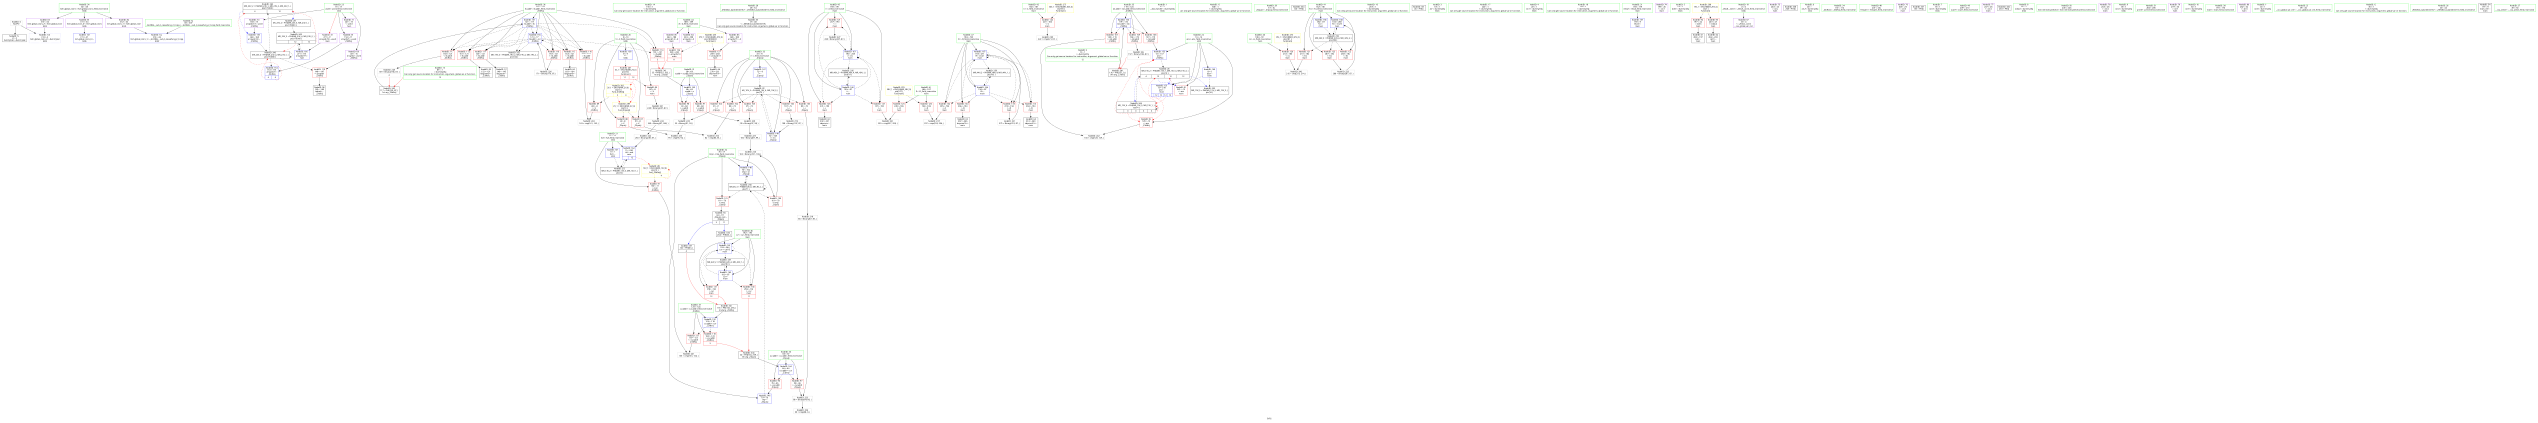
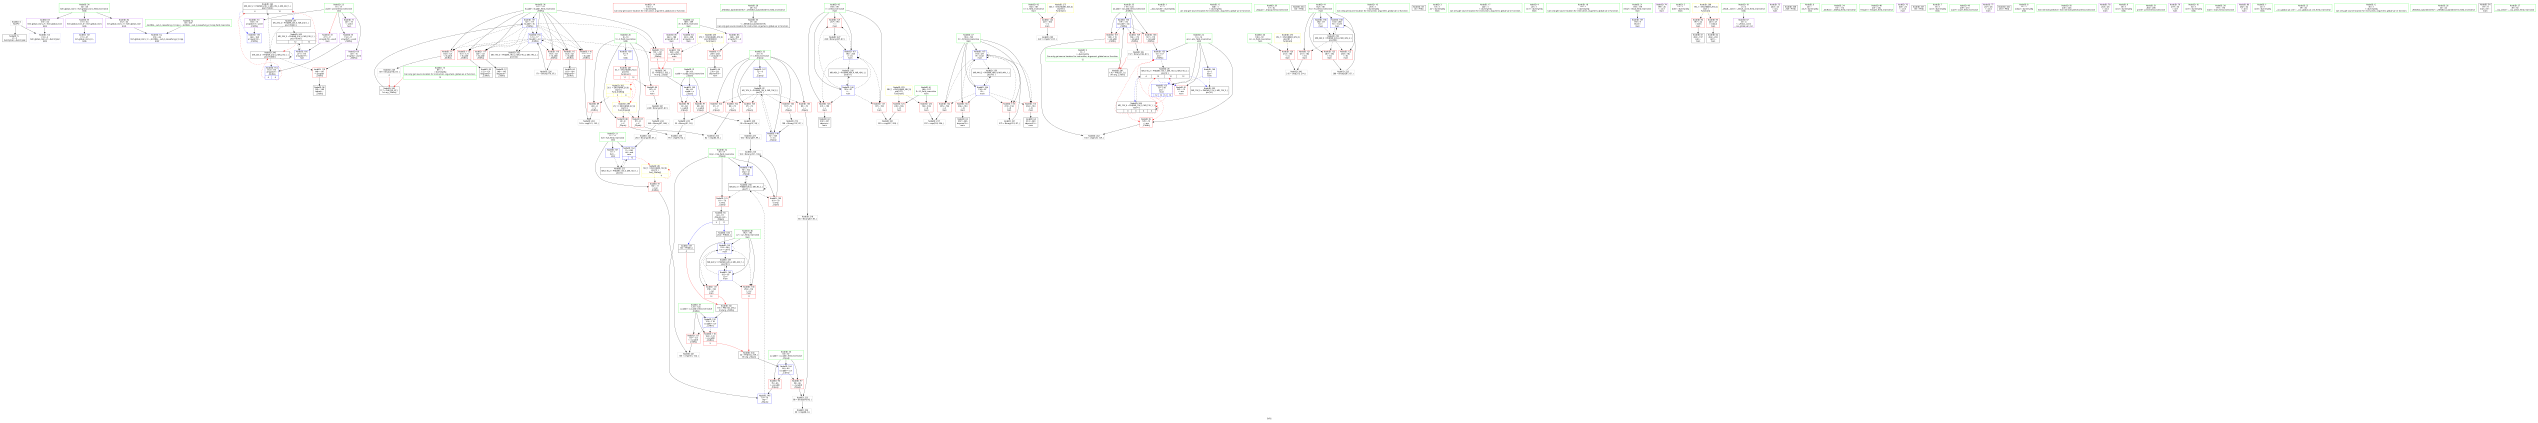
(650, 8) -> (650, 8)
(262, 47) -> (273, 37)
